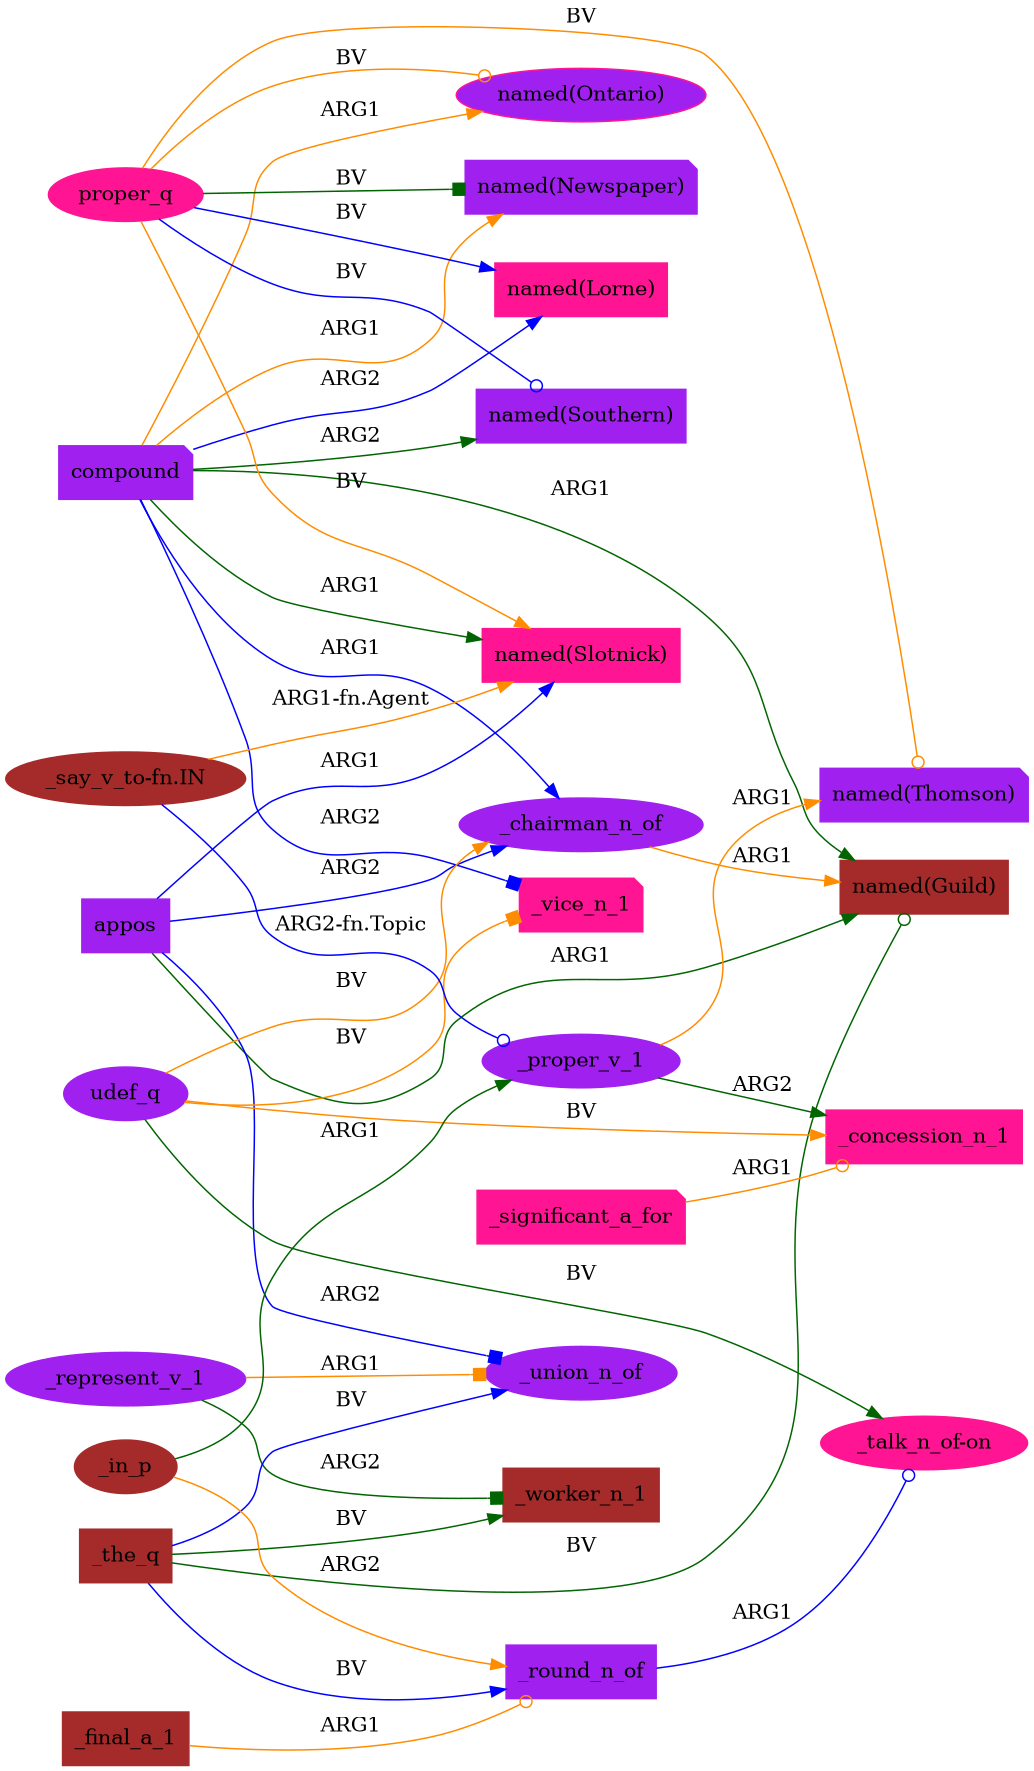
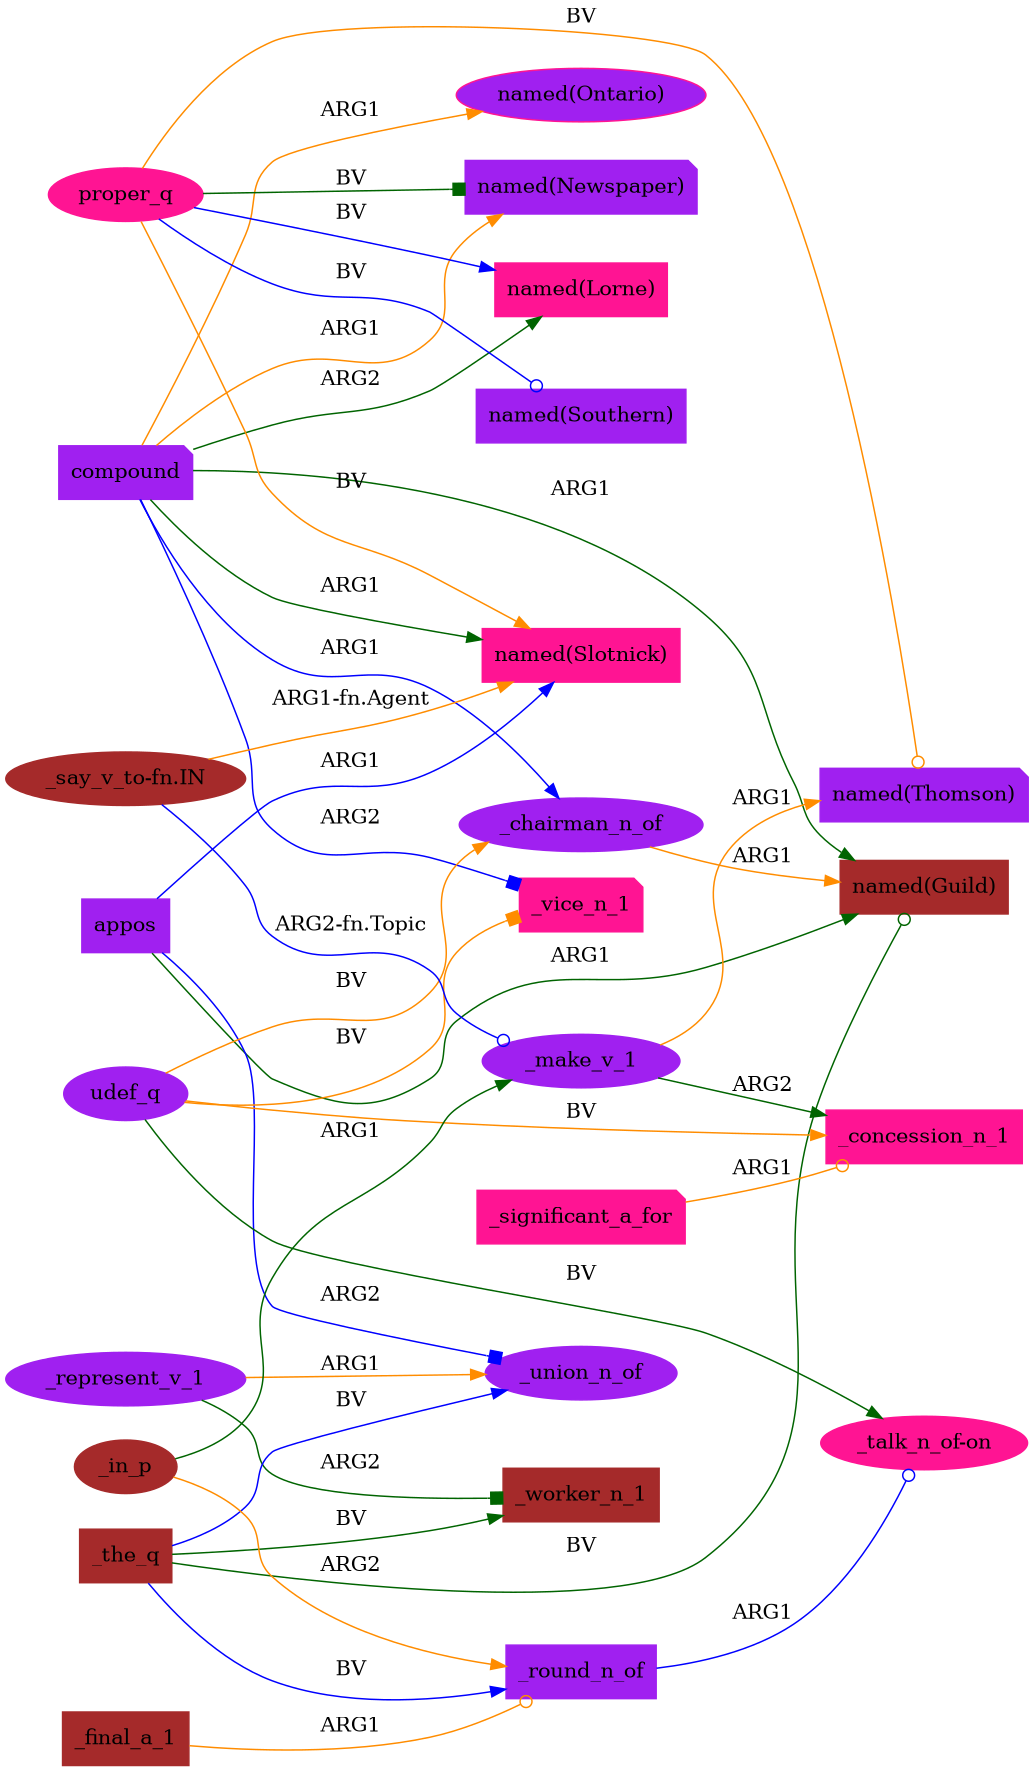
(301, 78) -> none
(370, 409) -> (370, 409)
(328, 459) -> none
(335, 900) -> none
(581, 1061) -> (581, 1061)
(358, 1376) -> (358, 1376)
